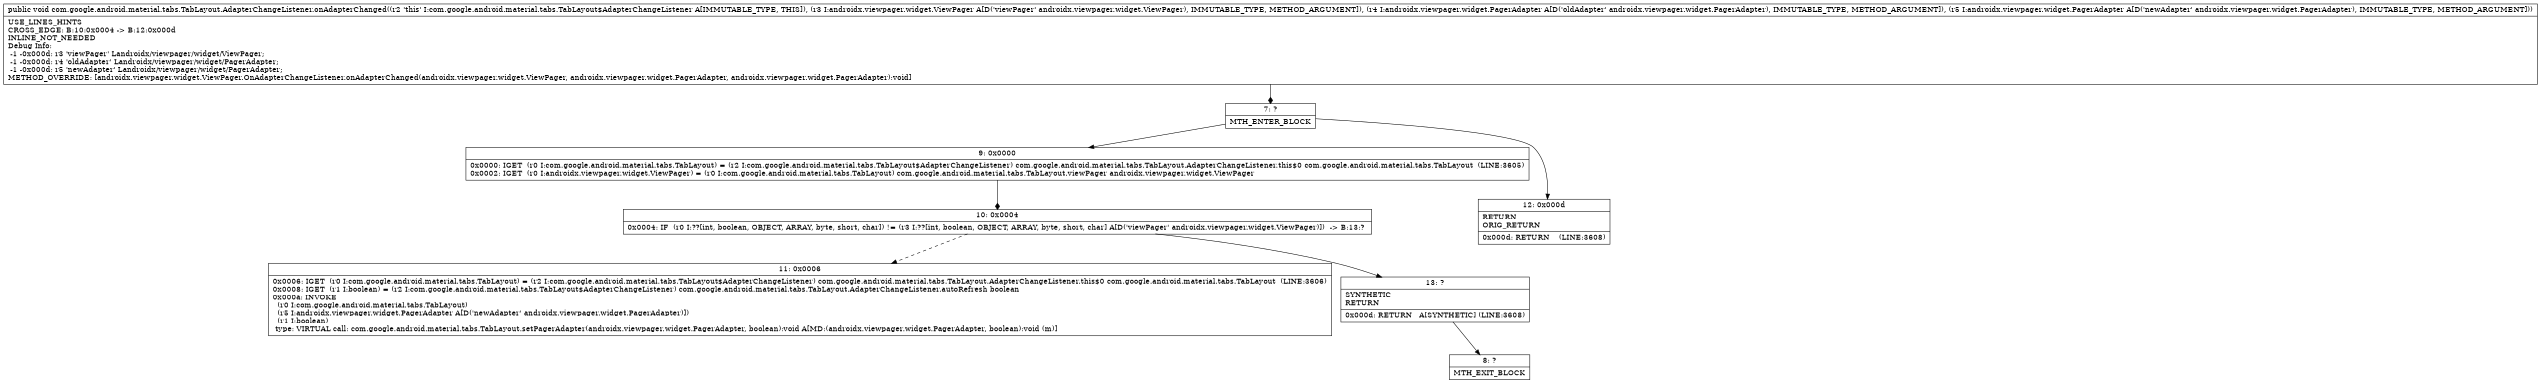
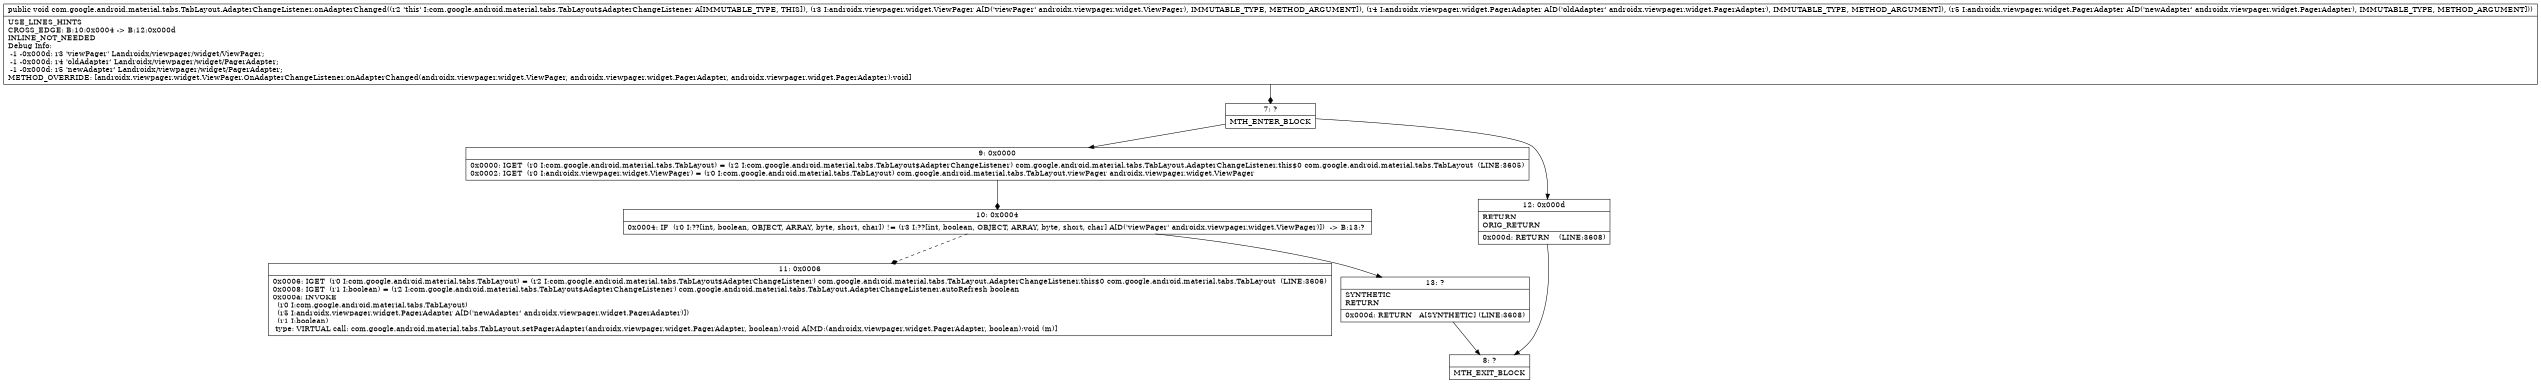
(932, 248) -> (932, 248)
none -> (1546, 302)
